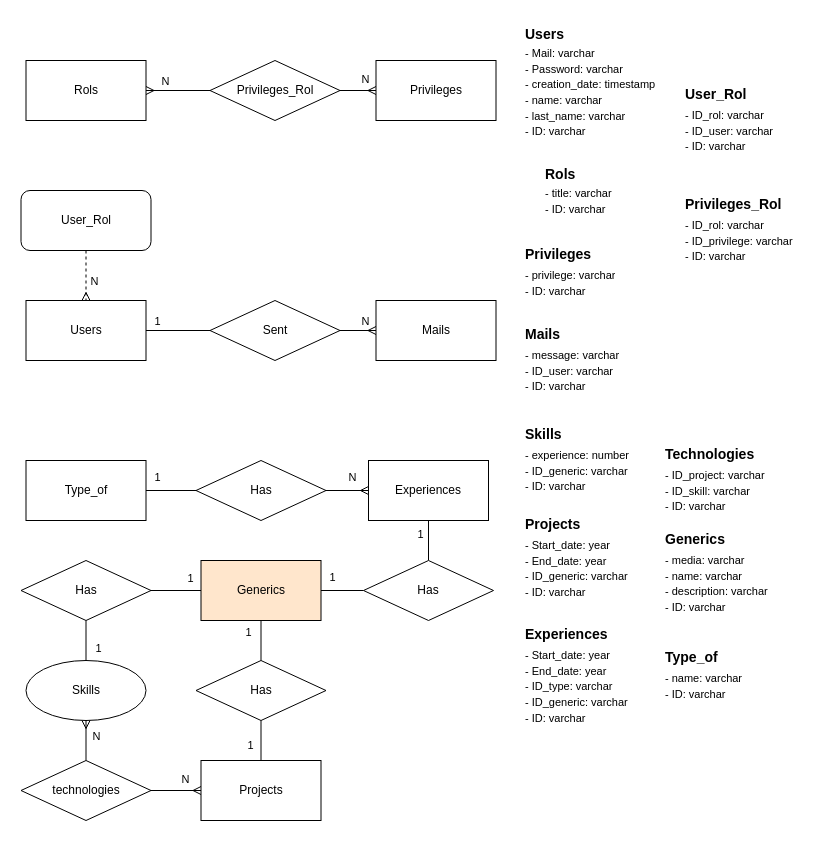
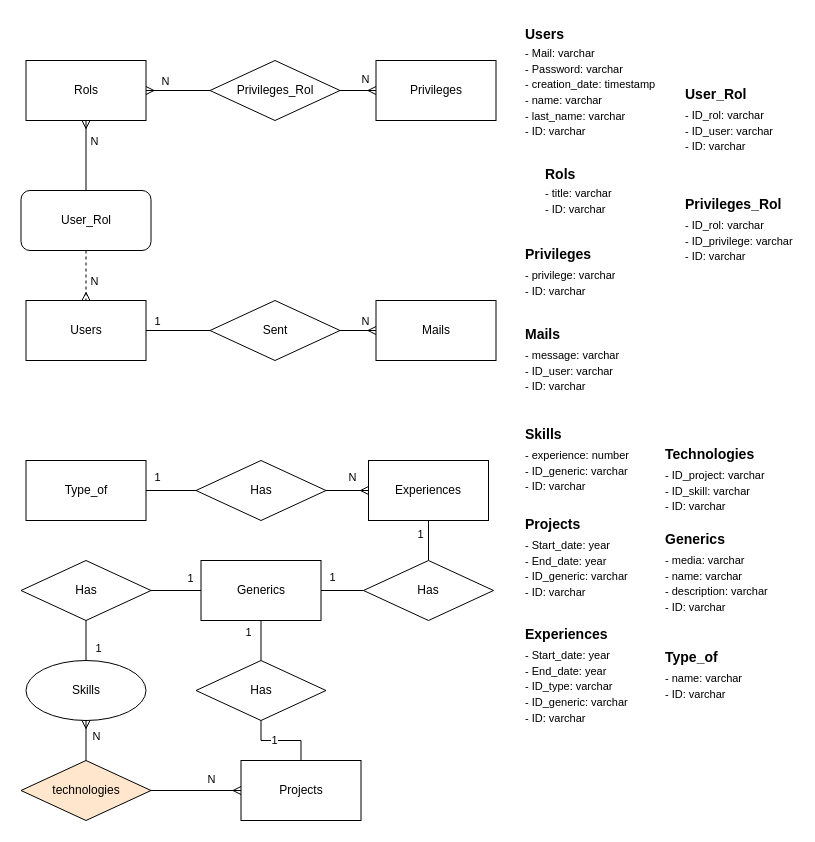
none -> (86, 156)
(261, 591) -> (261, 591)
(86, 791) -> (86, 791)
(261, 791) -> (301, 791)
